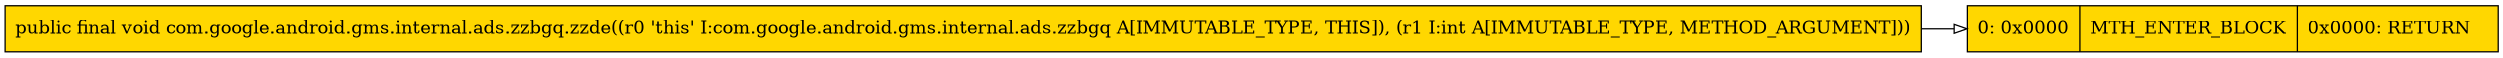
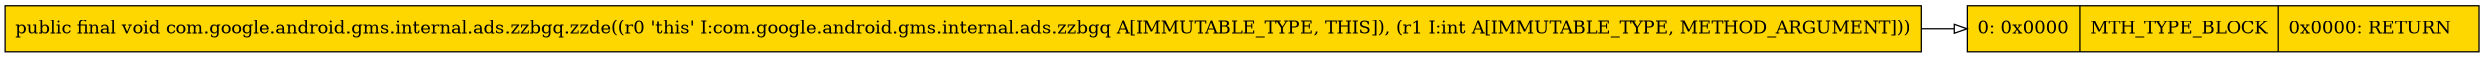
(2189, 28) -> (2179, 28)
